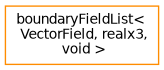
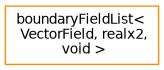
(82, 35) -> (82, 35)
